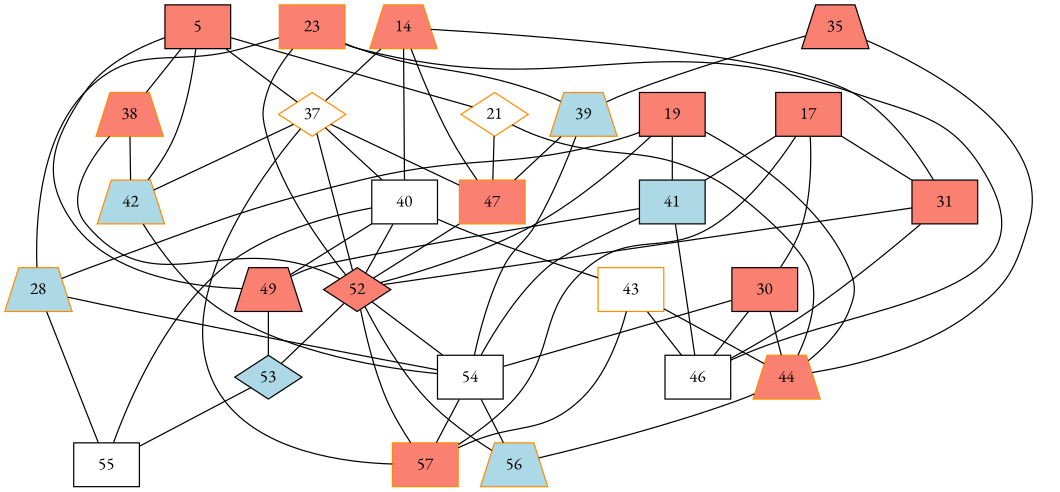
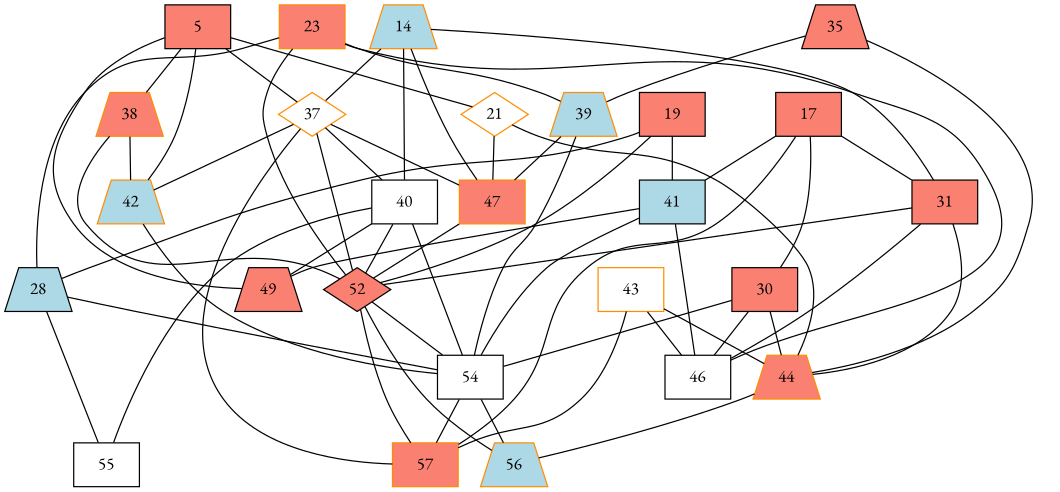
(403, 27) -> (403, 27)
(825, 229) -> (942, 322)
(525, 253) -> (437, 290)
(38, 290) -> (38, 290)
(268, 377) -> none
